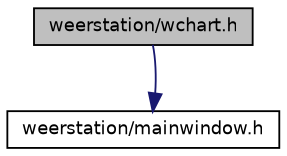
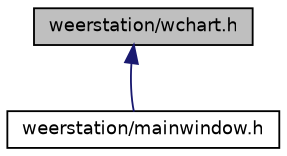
(156, 69) -> (131, 88)
